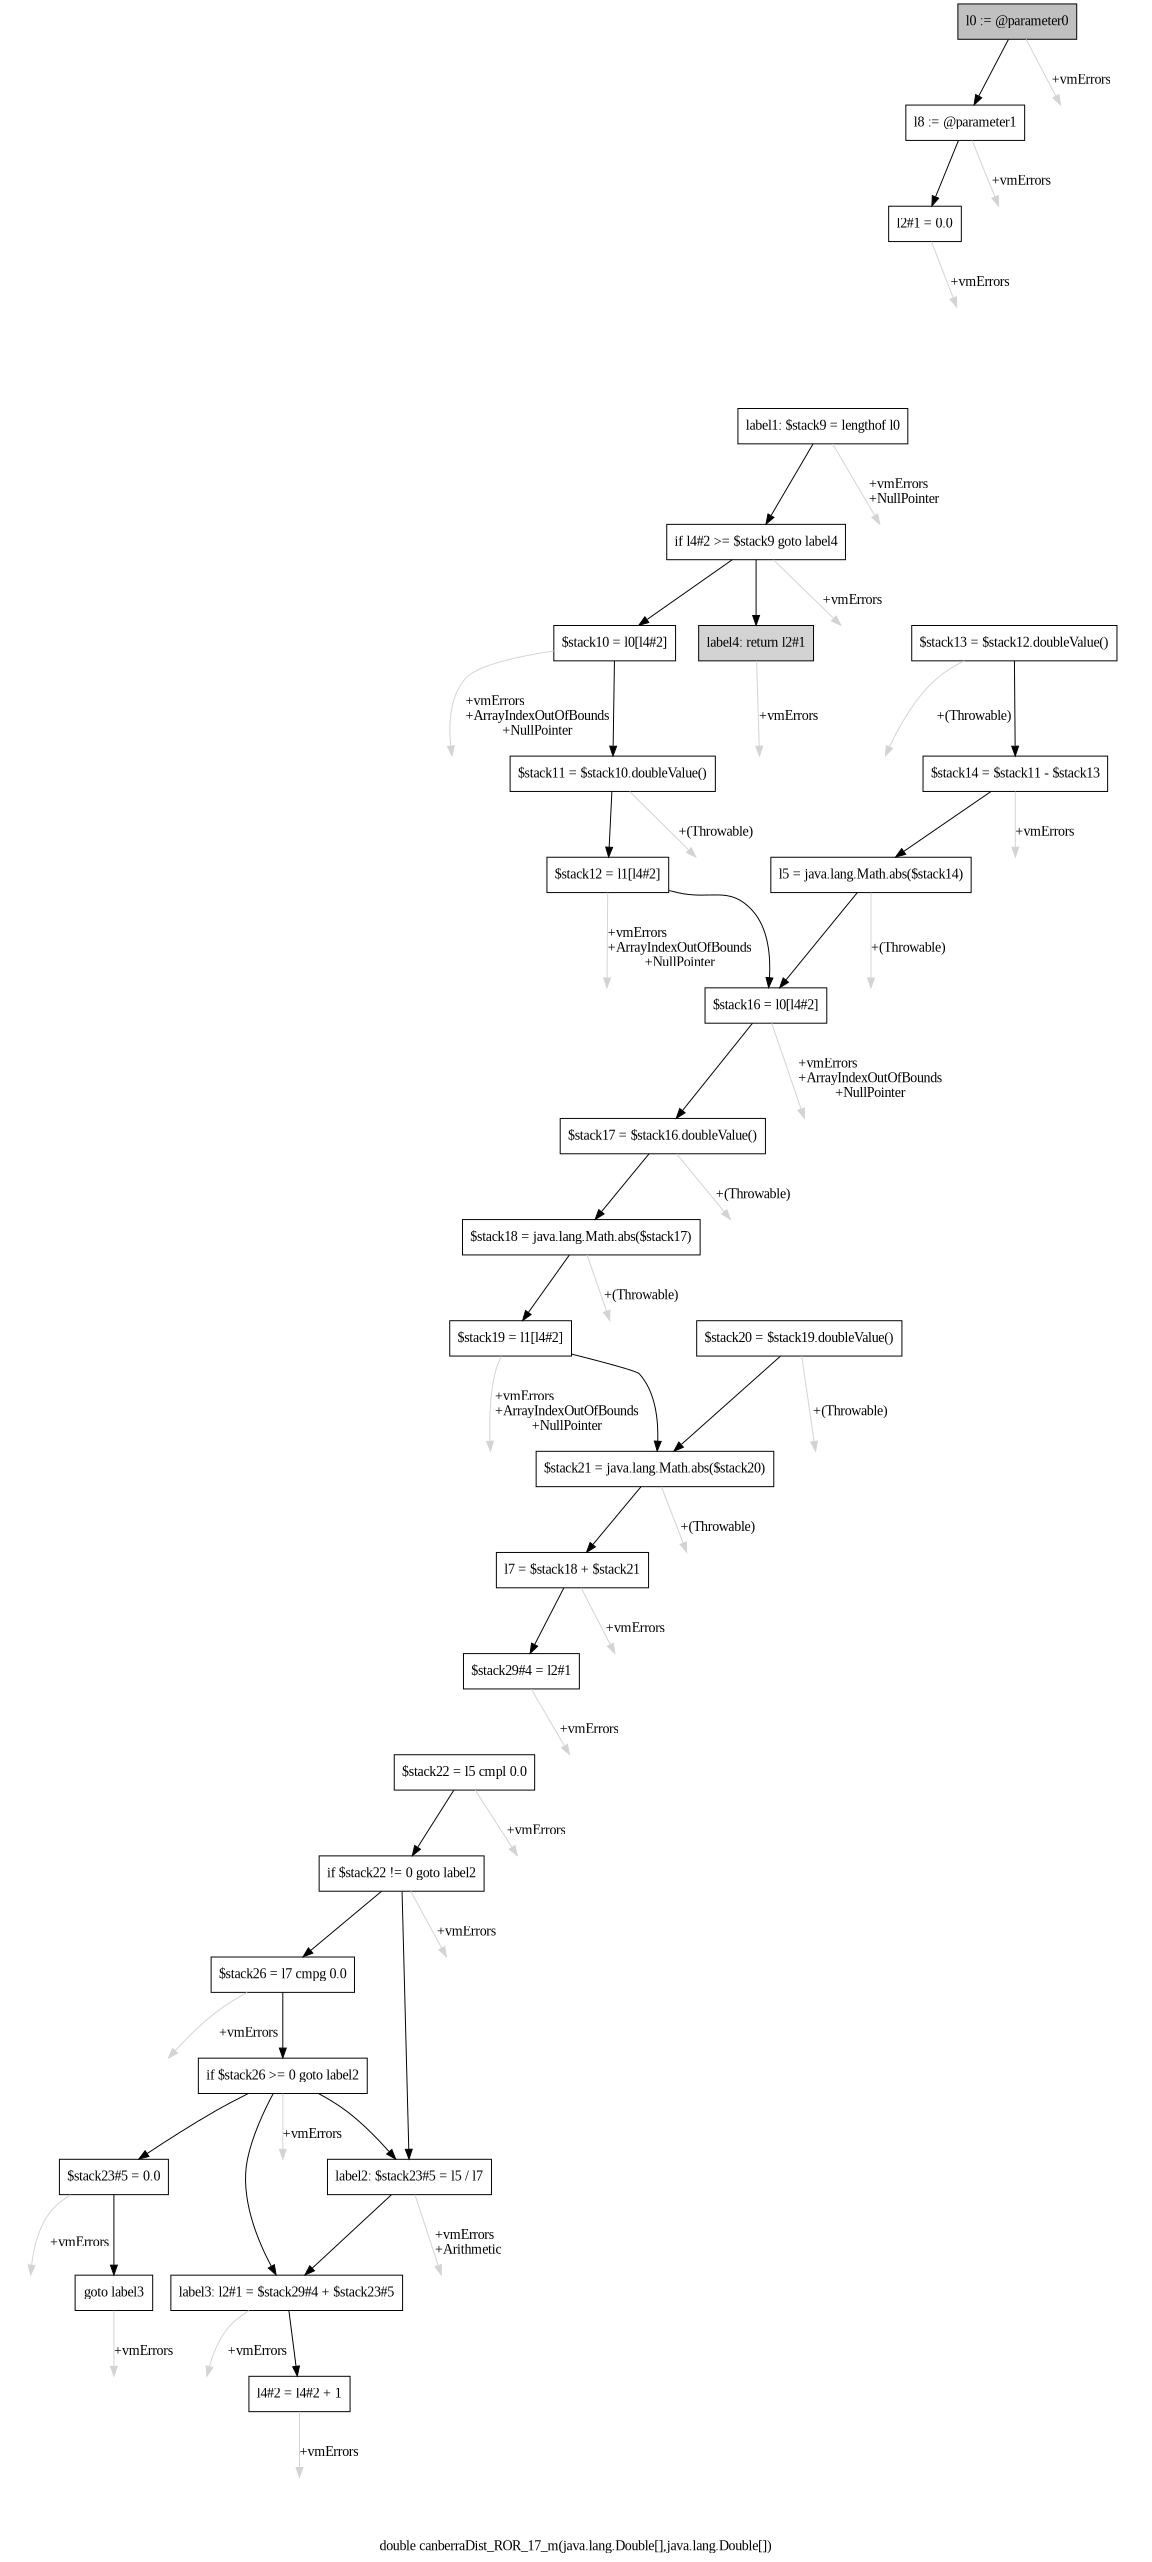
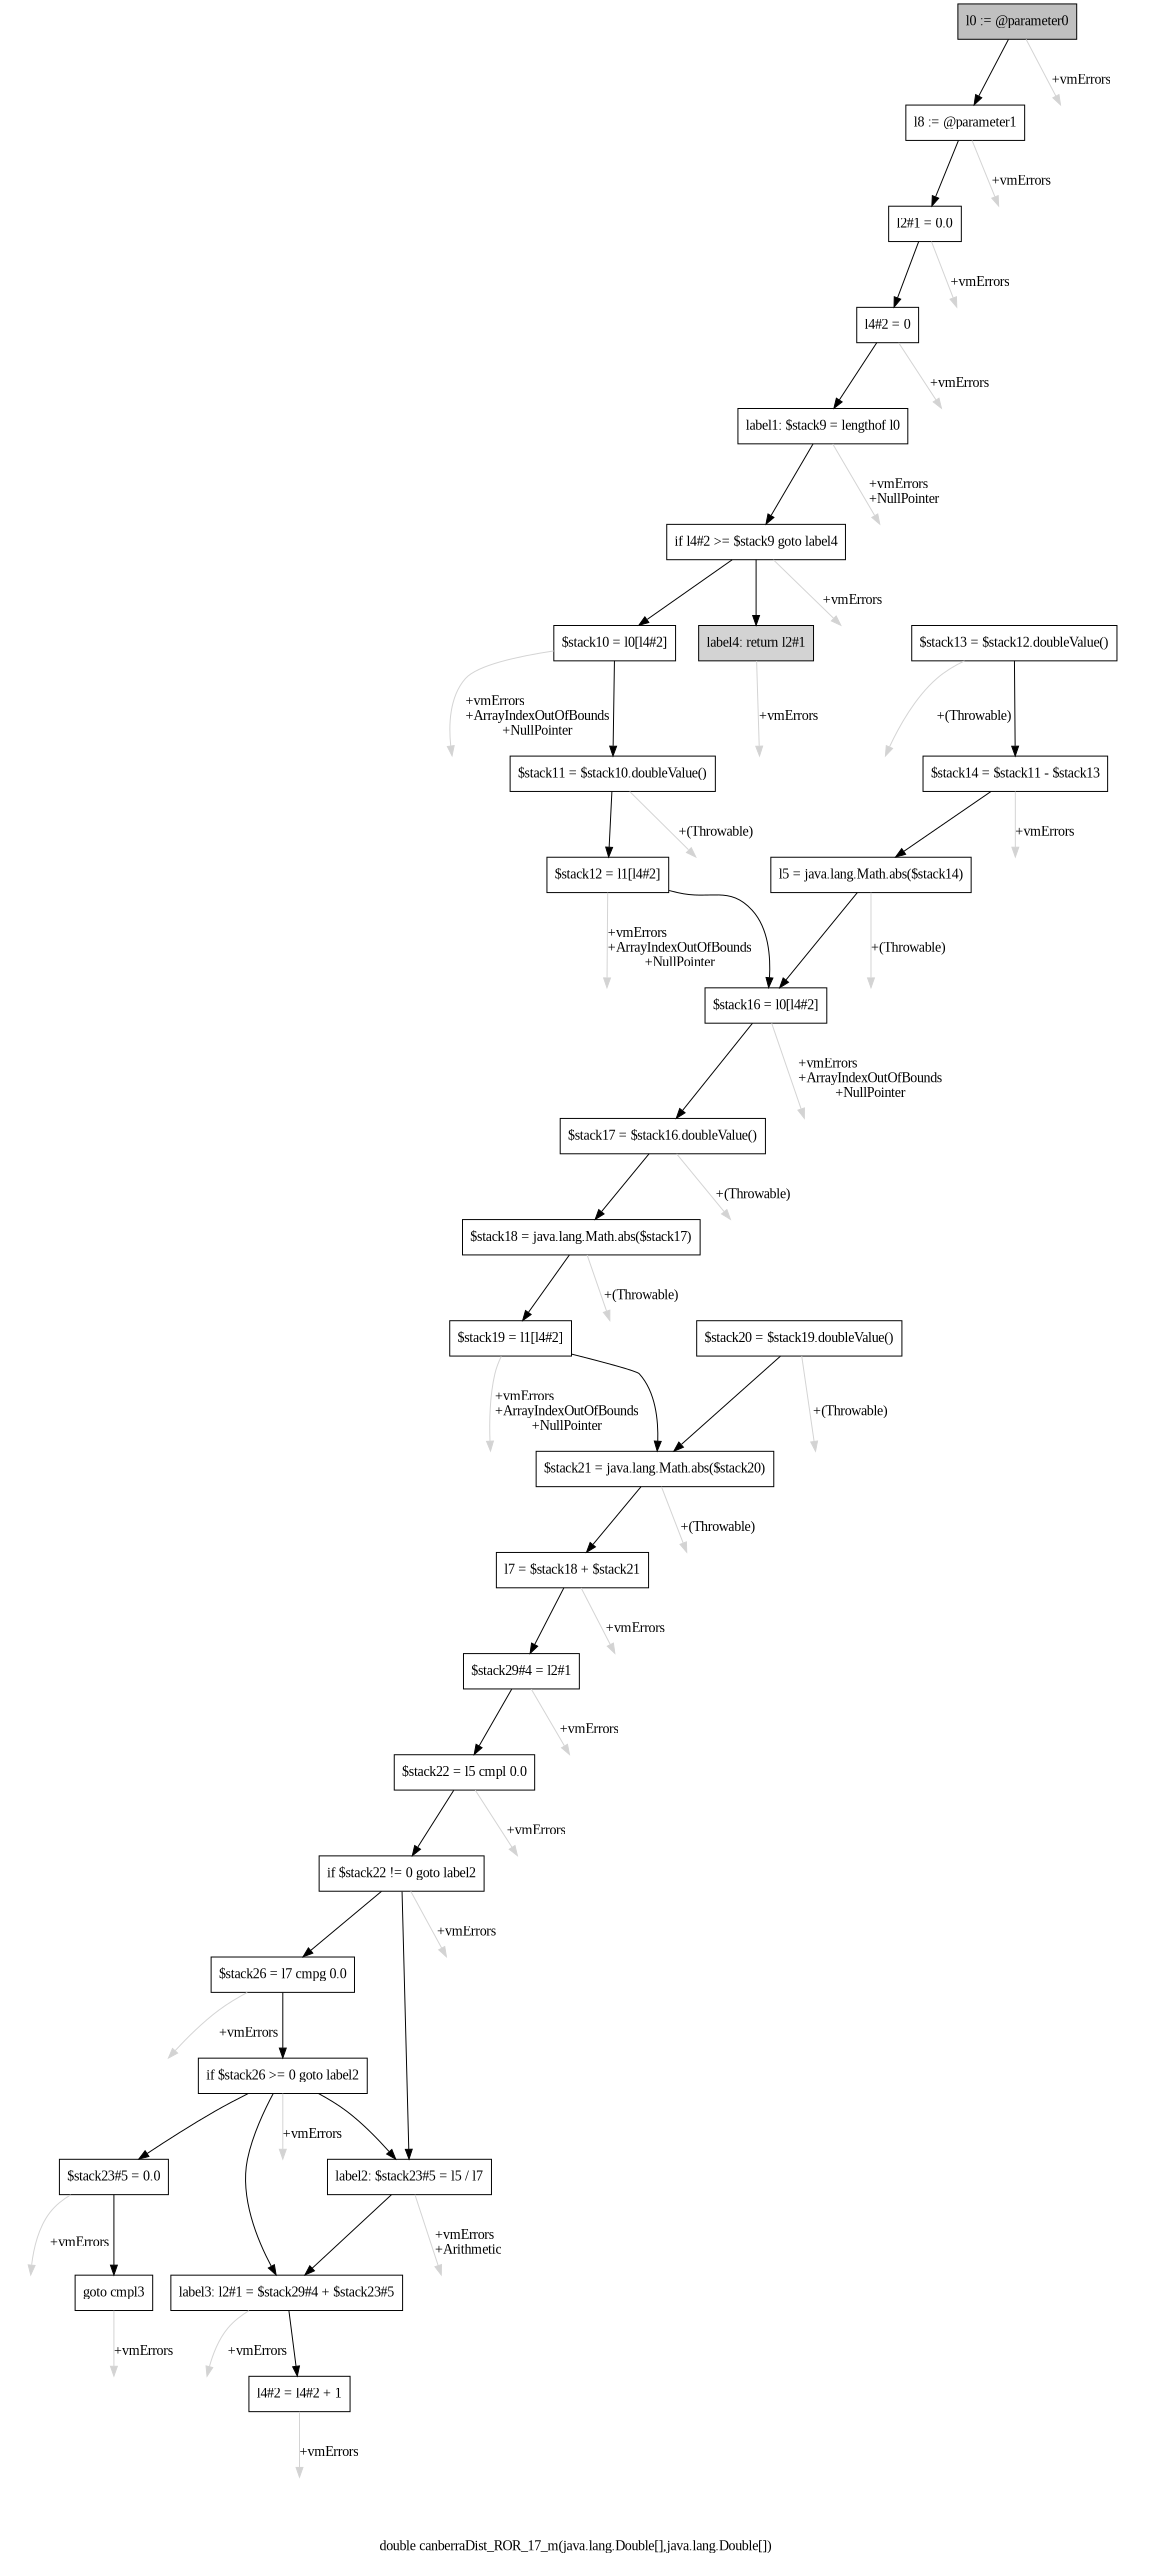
none -> (888, 325)
none -> (495, 1717)
(114, 2293) -> (114, 2293)
